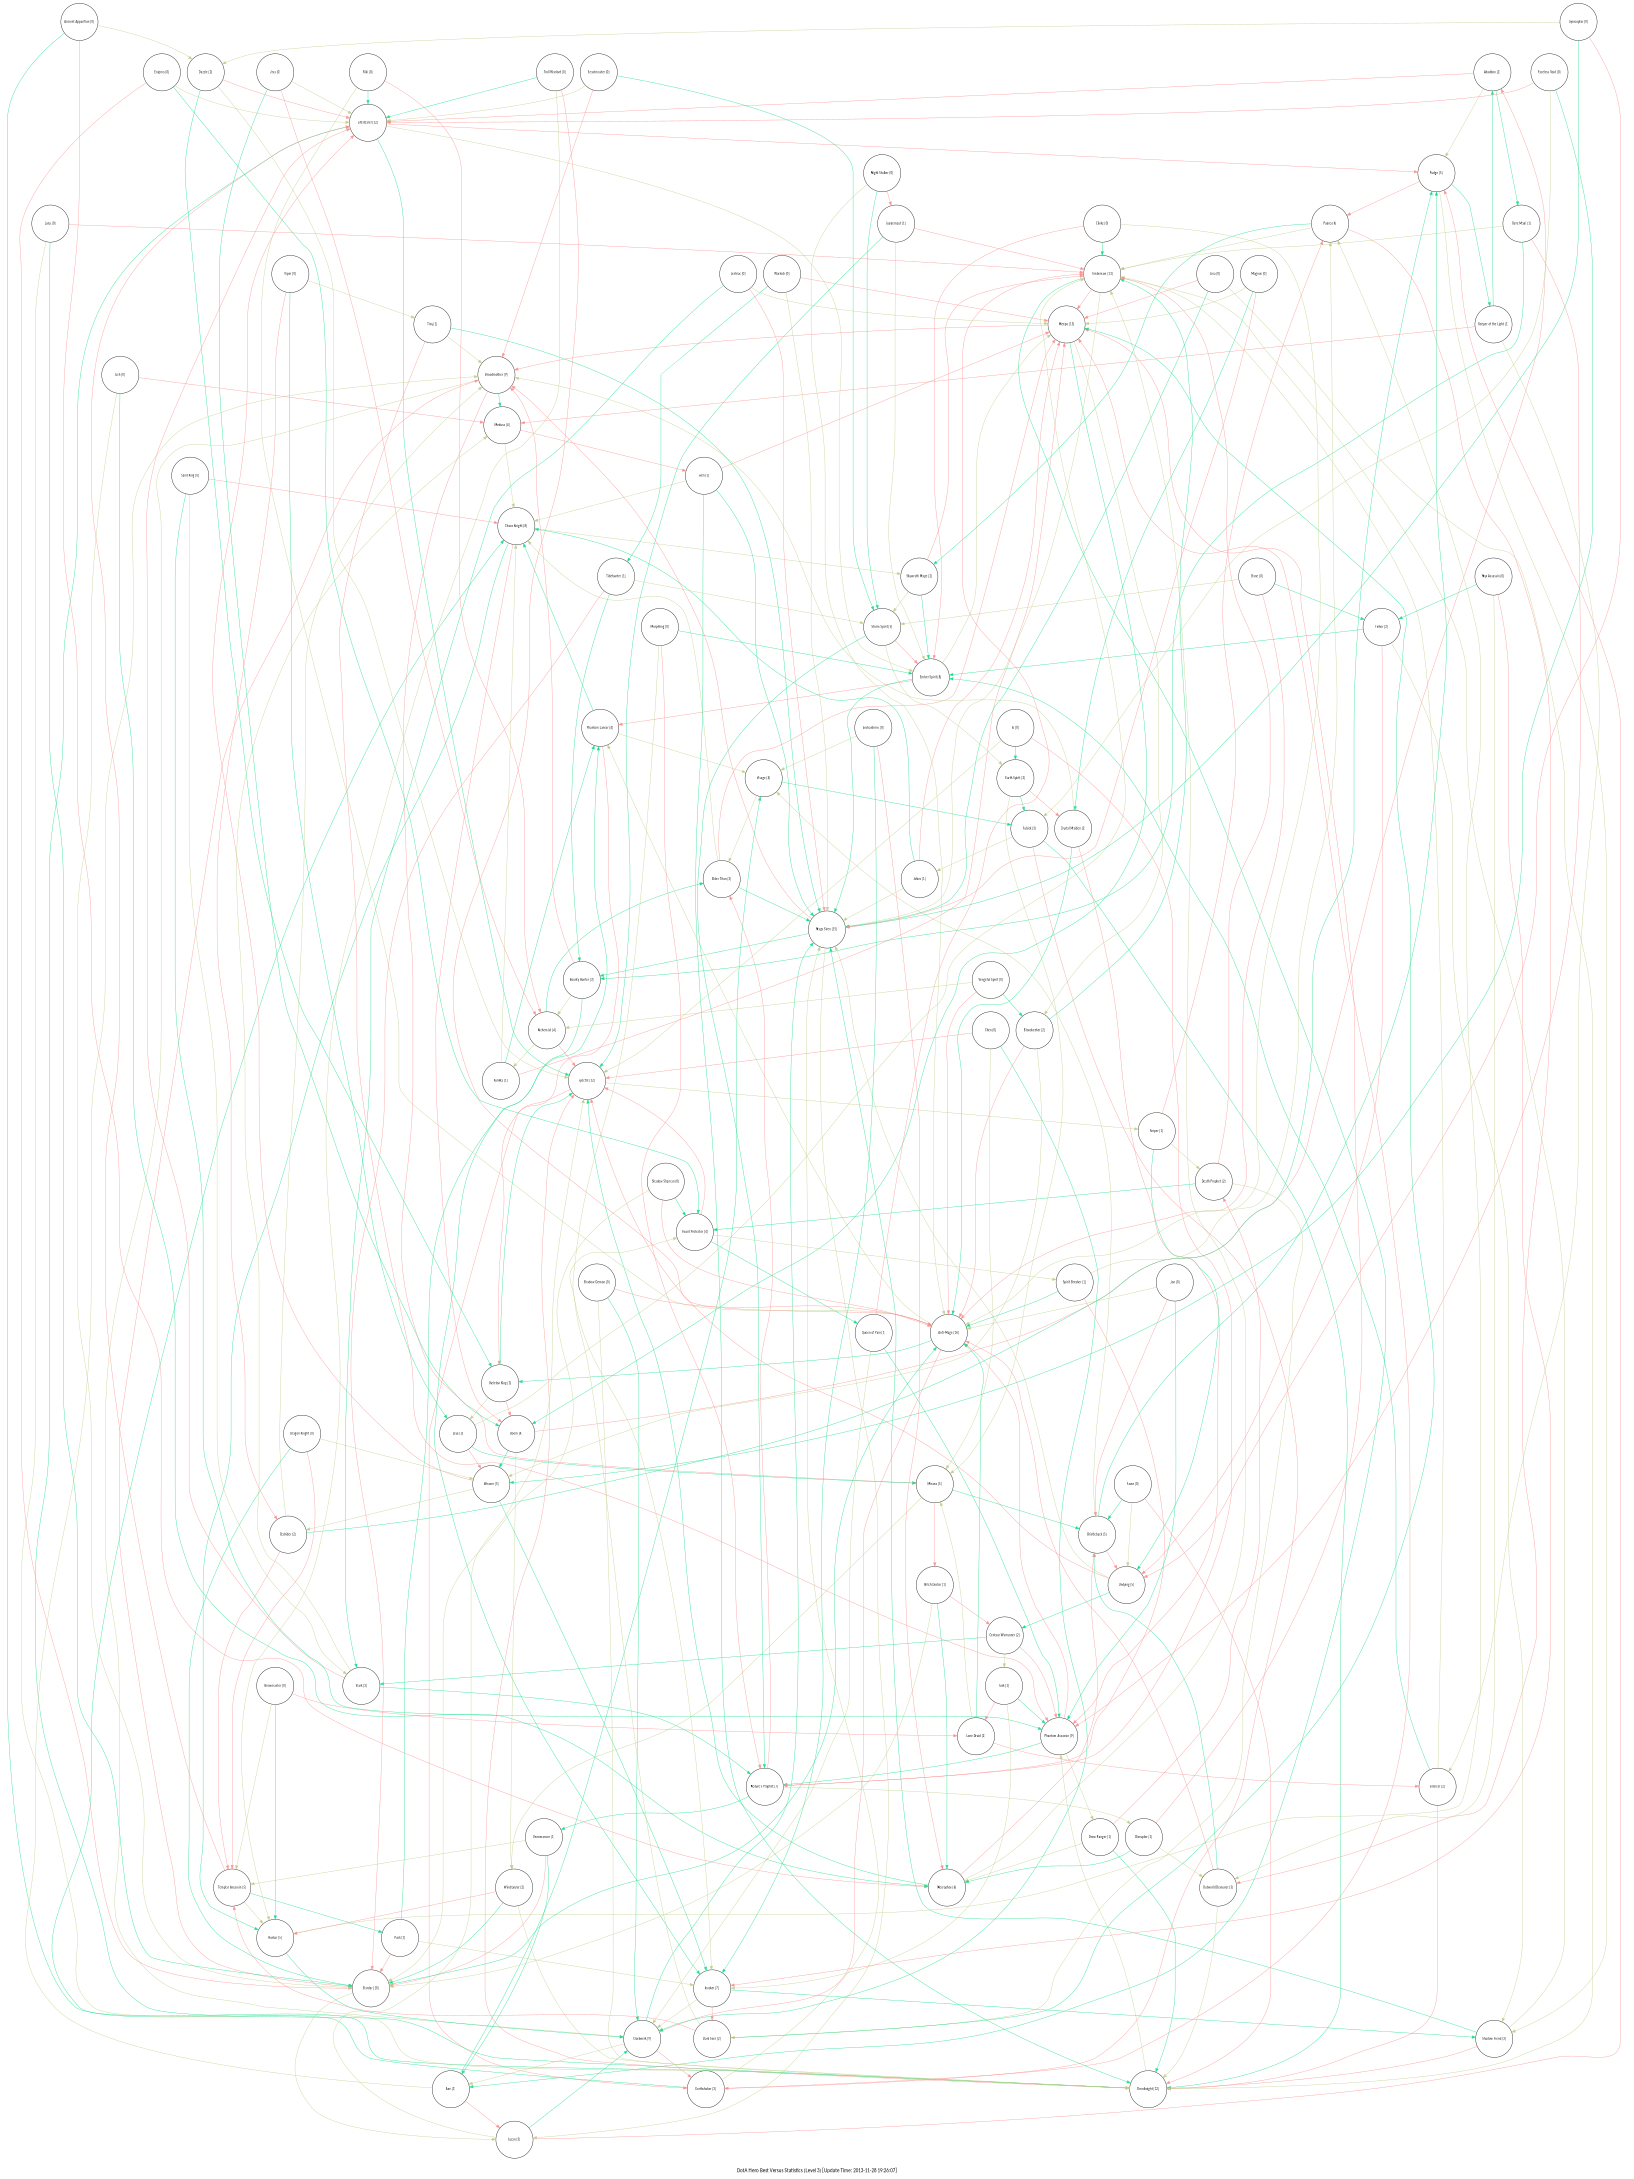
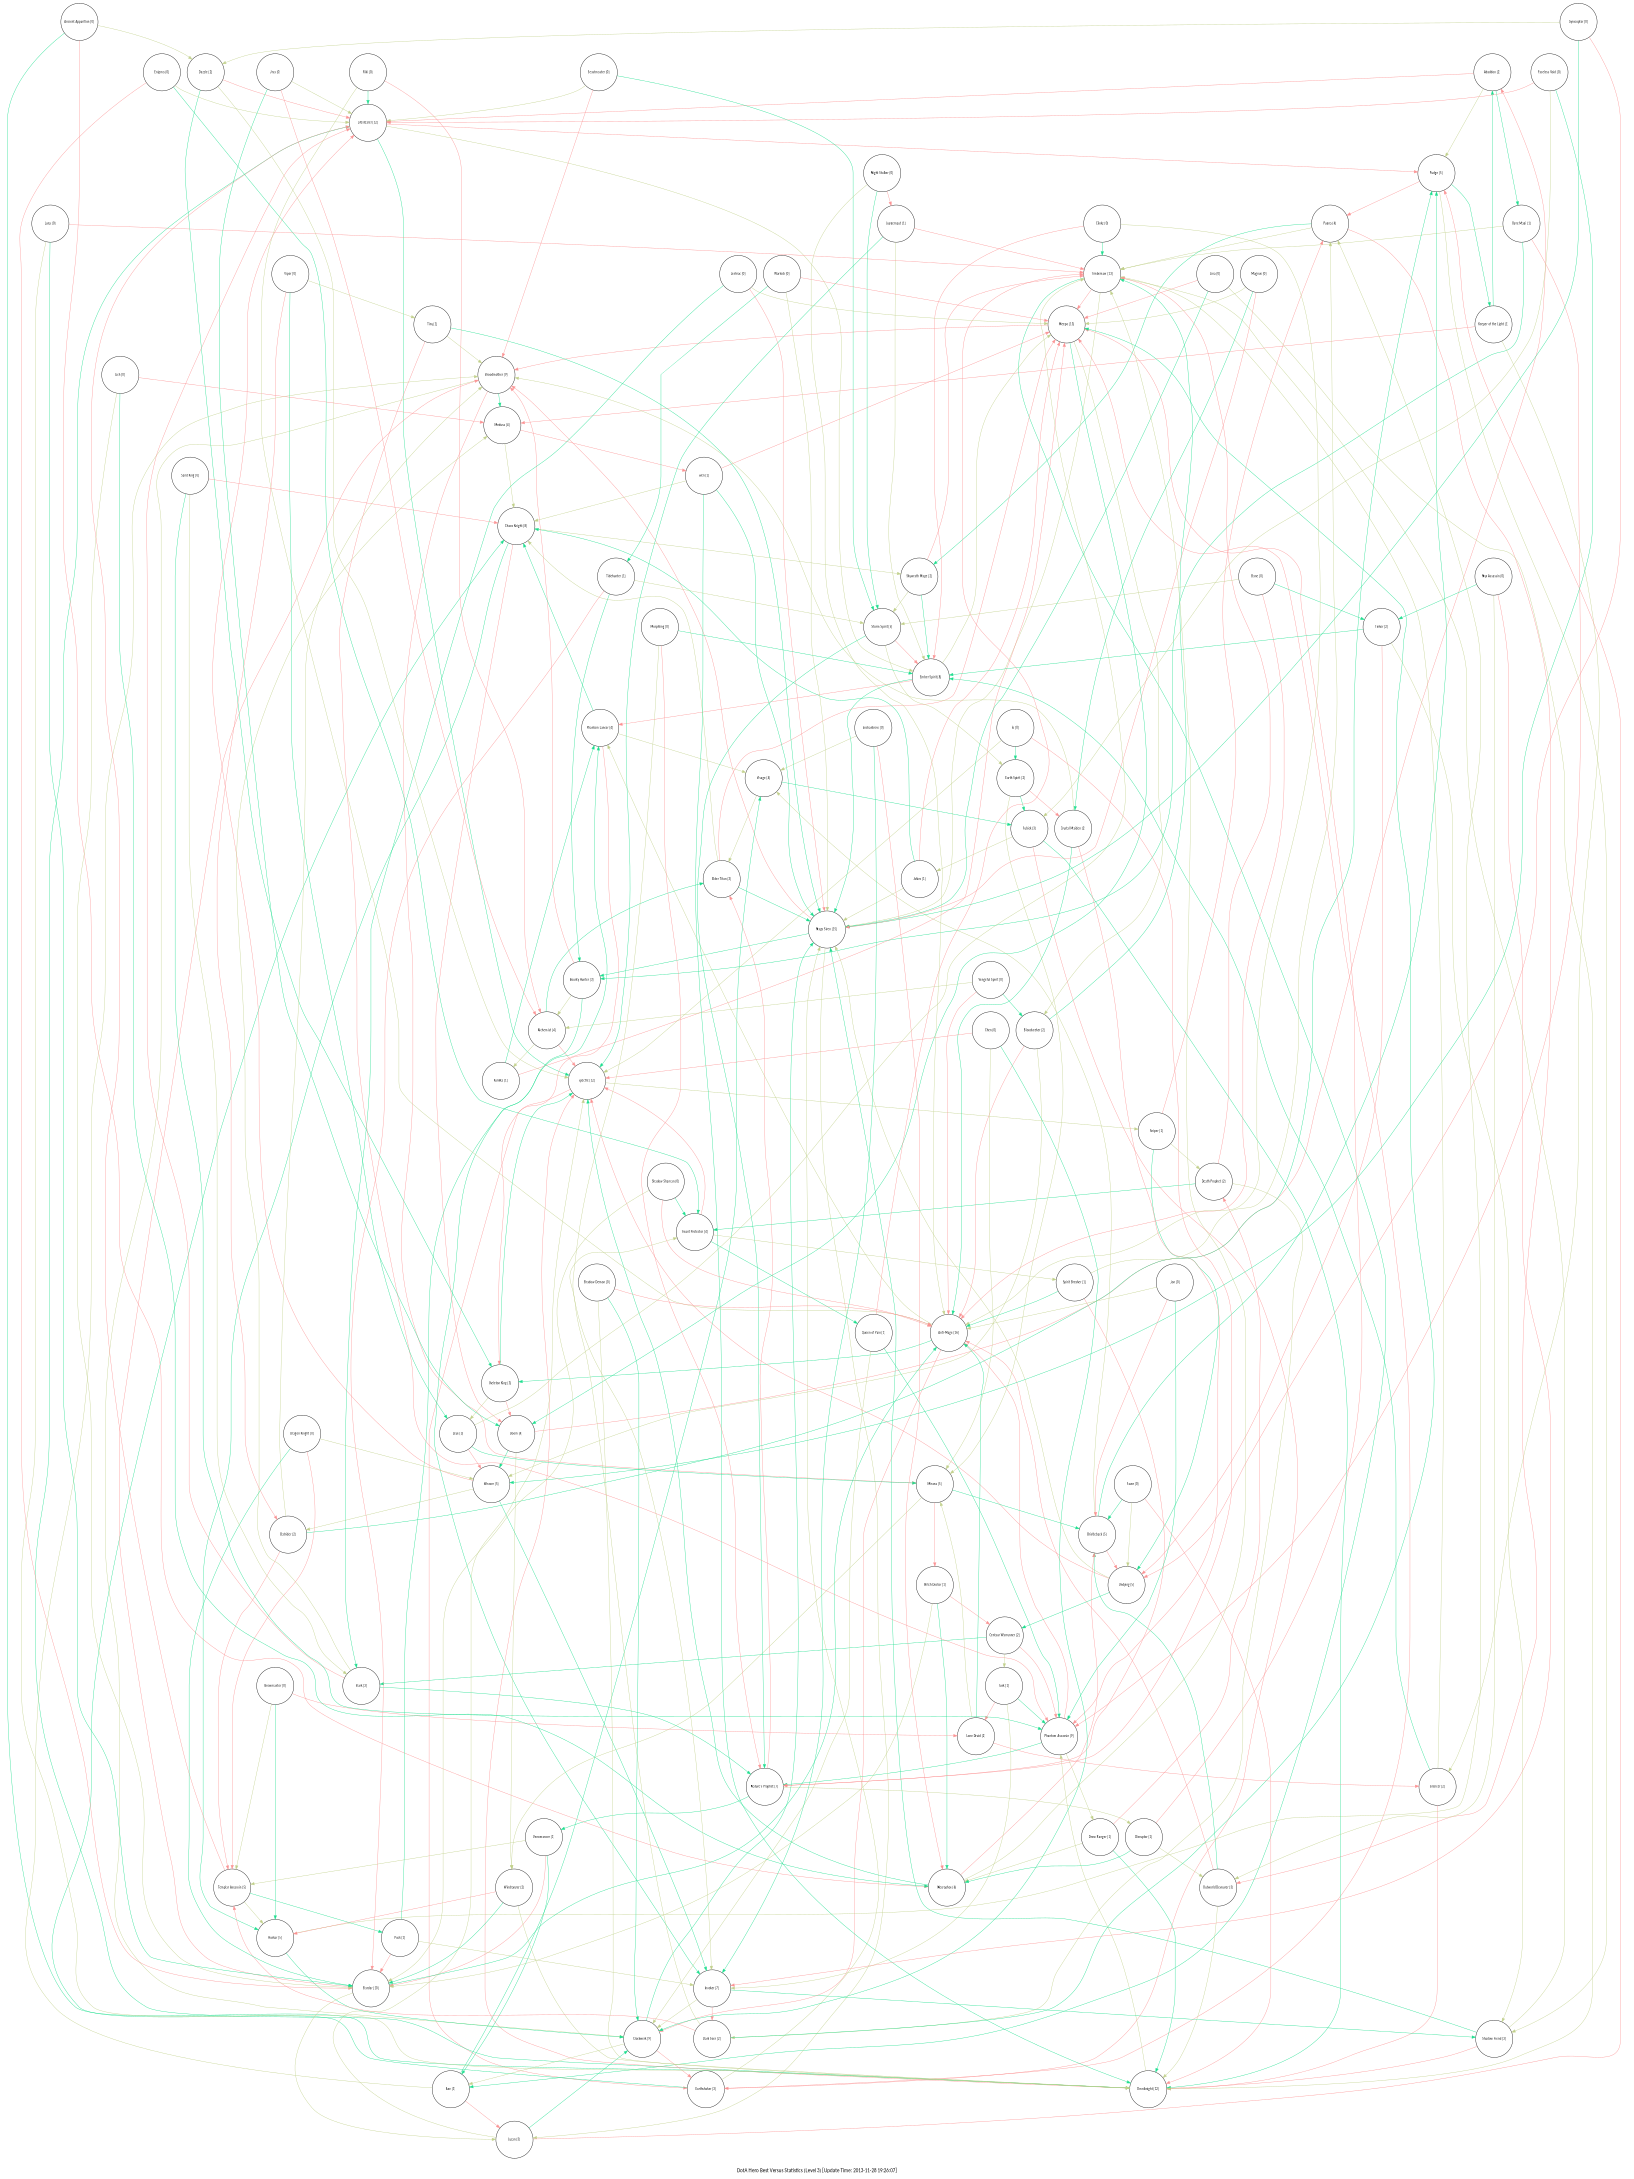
(555, 72) -> none
(508, 818) -> none
